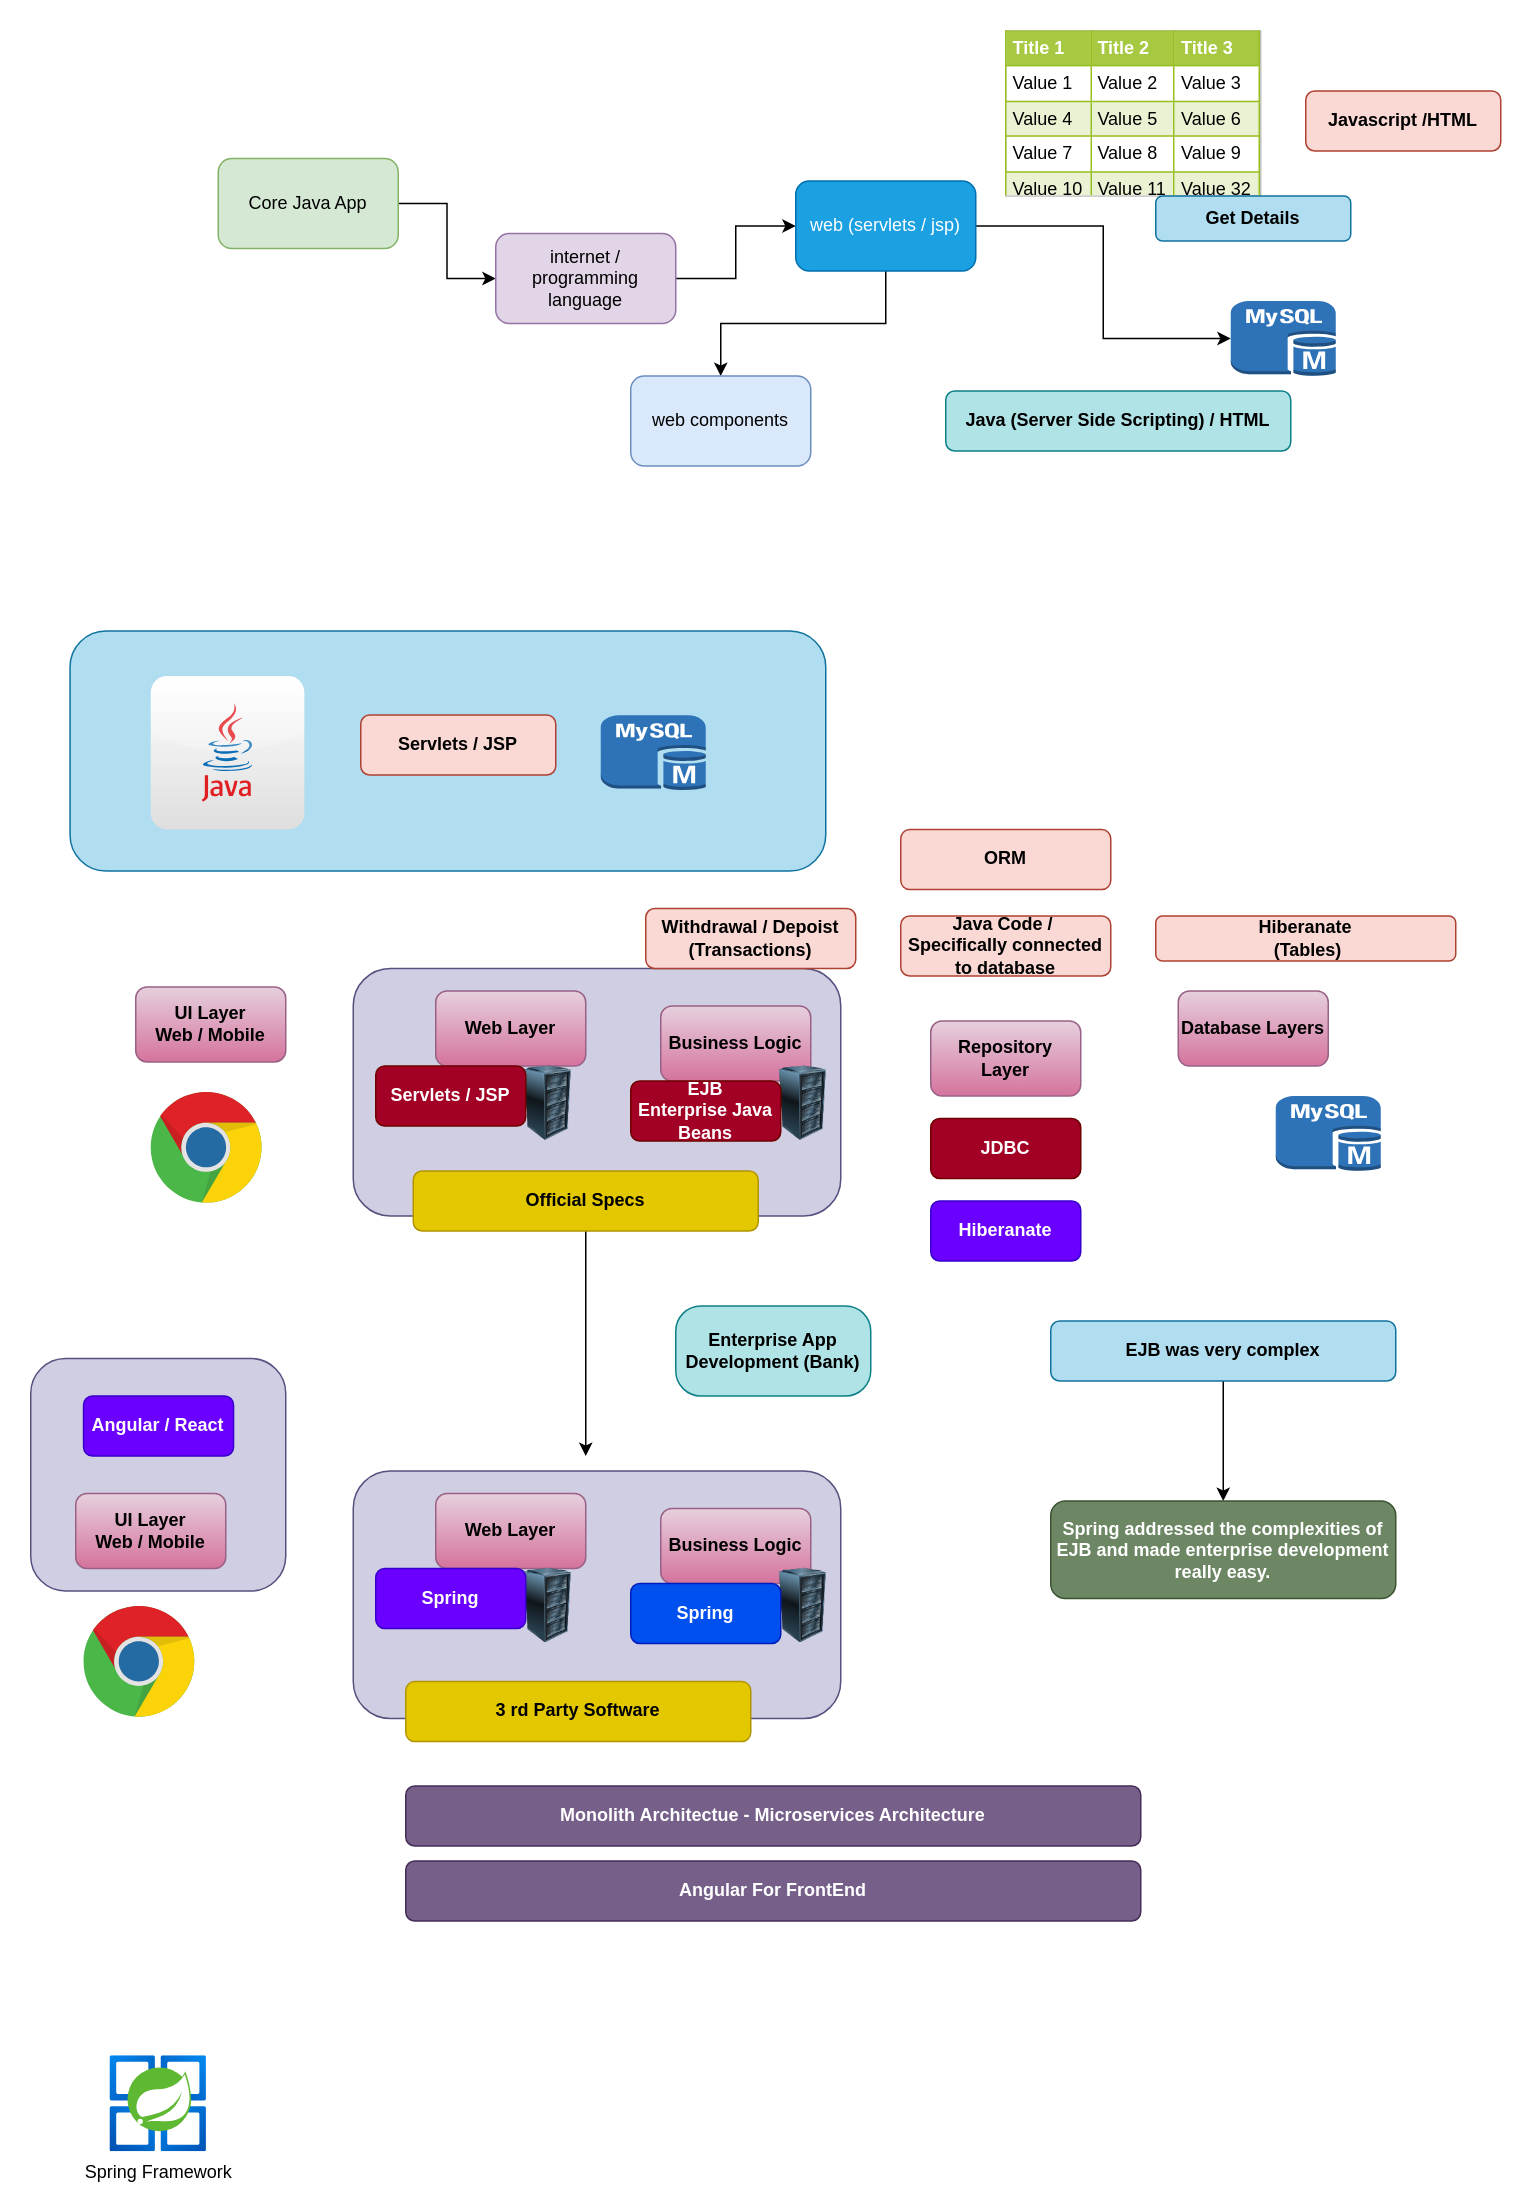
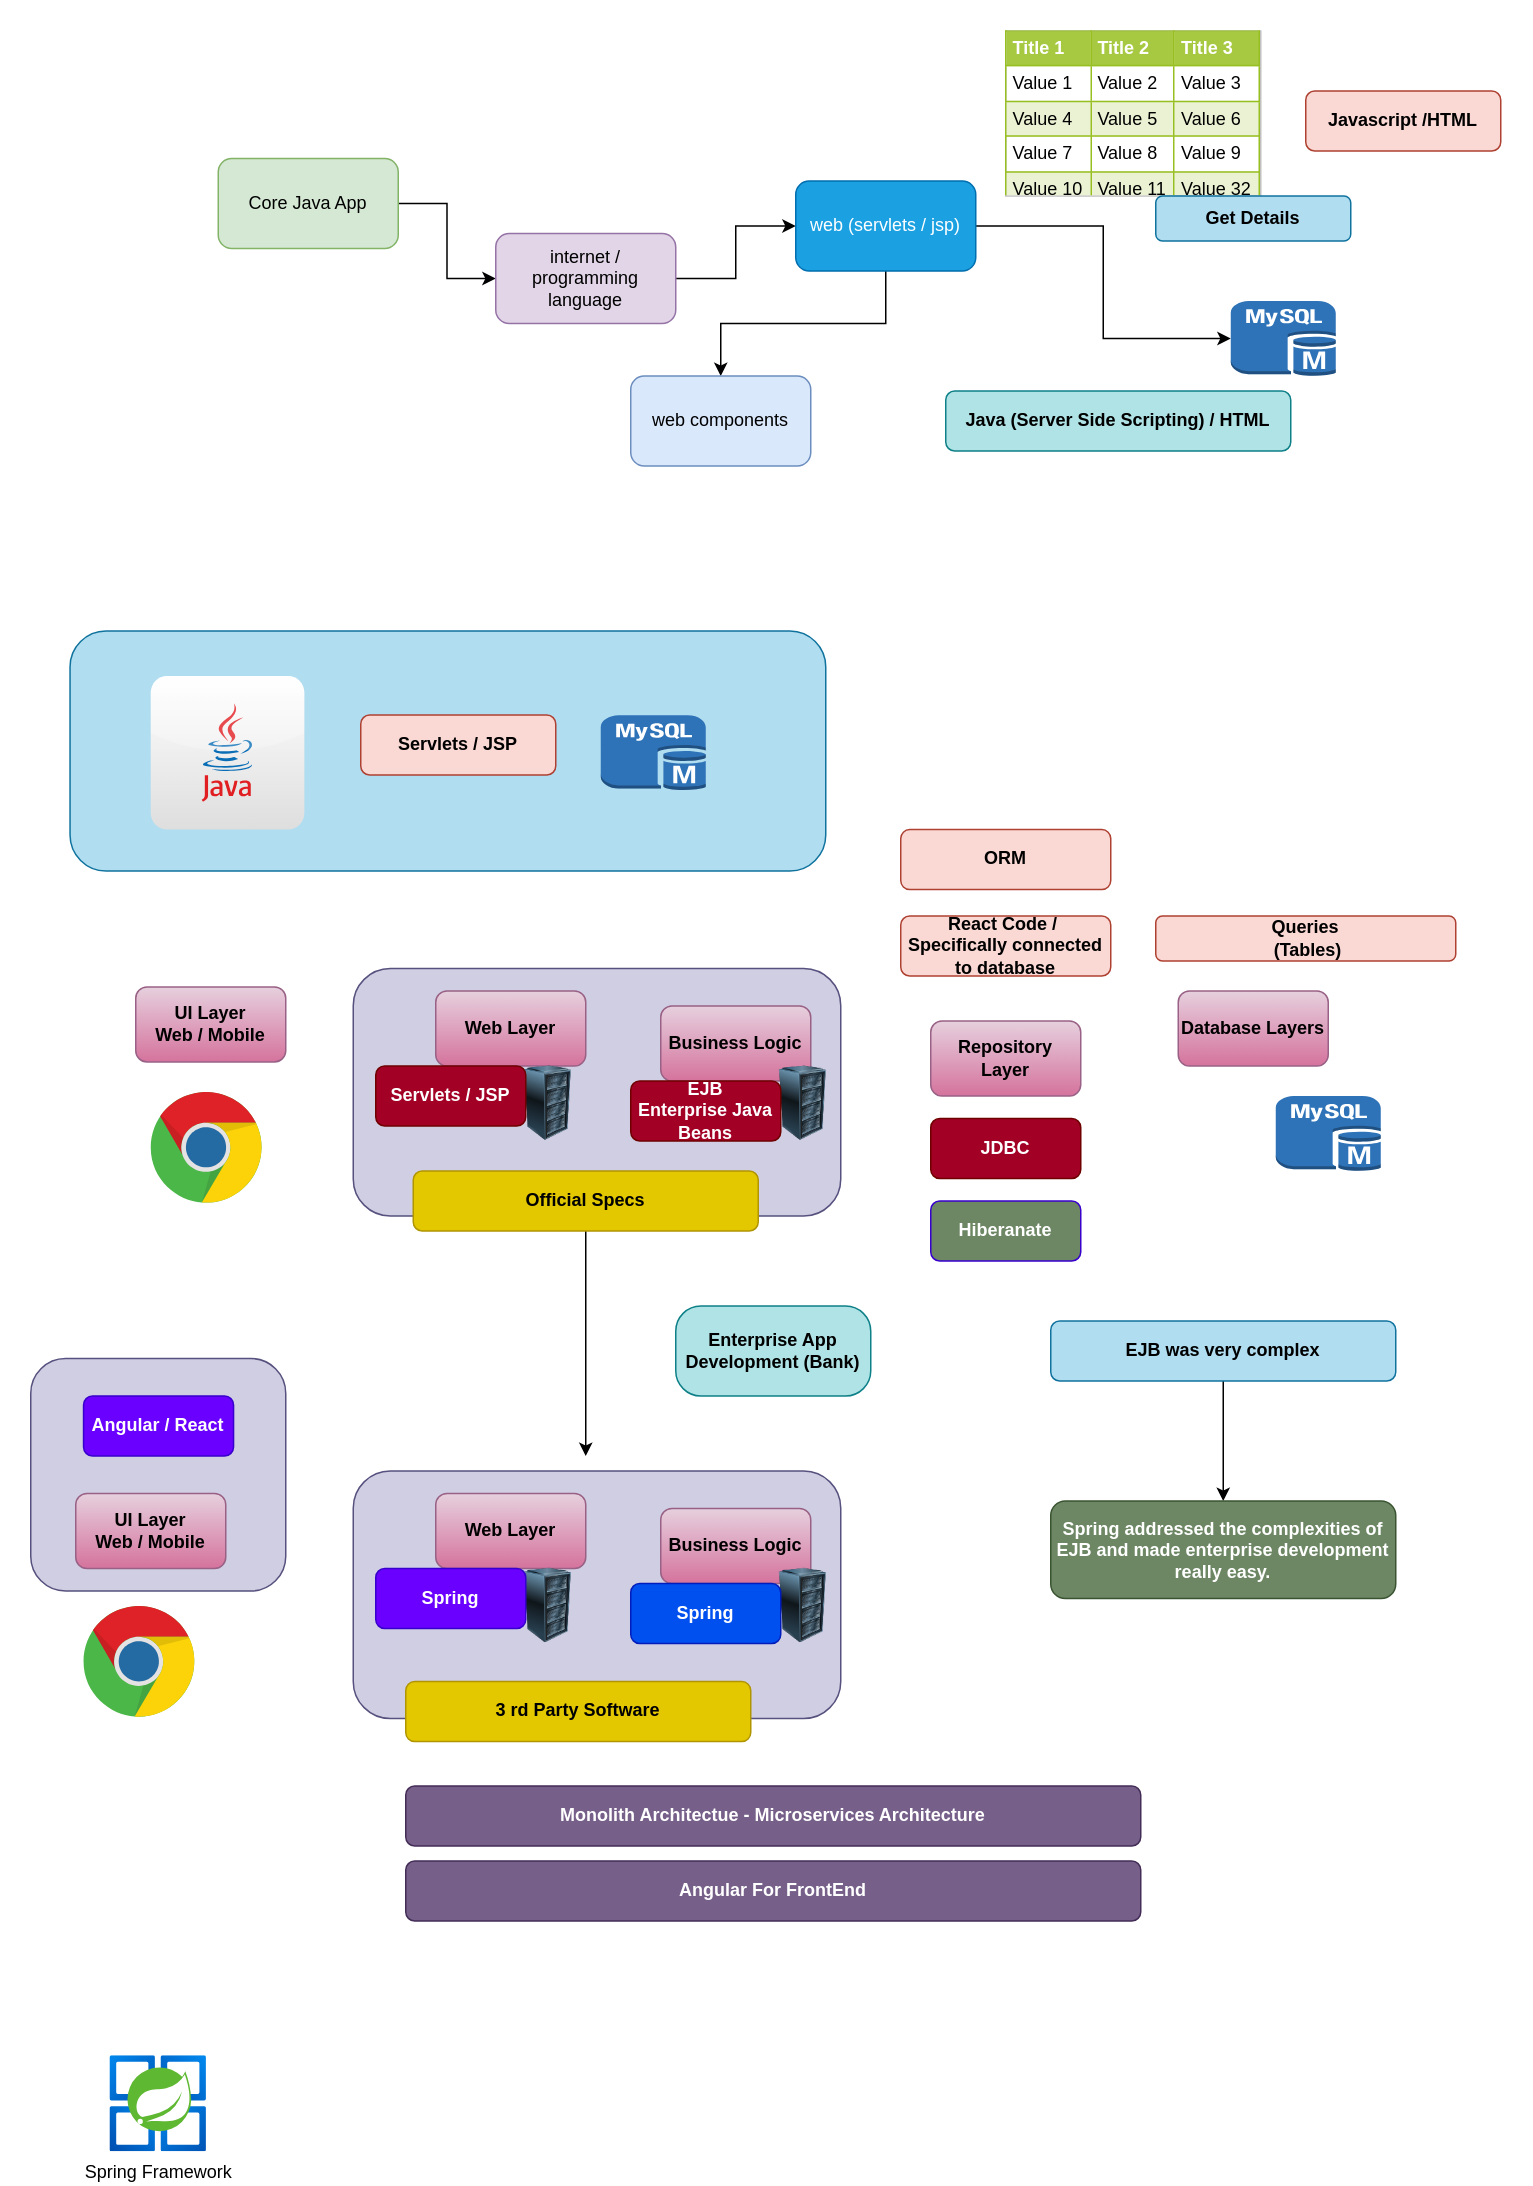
(751, 938) -> none
(1306, 938) -> (1306, 938)
(1006, 946) -> (1006, 946)
(1006, 1231) -> (1006, 1231)
